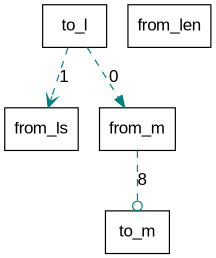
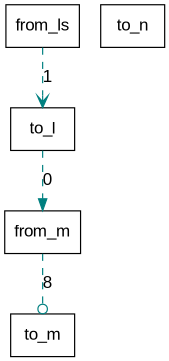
none -> (133, 26)
(169, 26) -> none
(60, 72) -> (43, 72)
